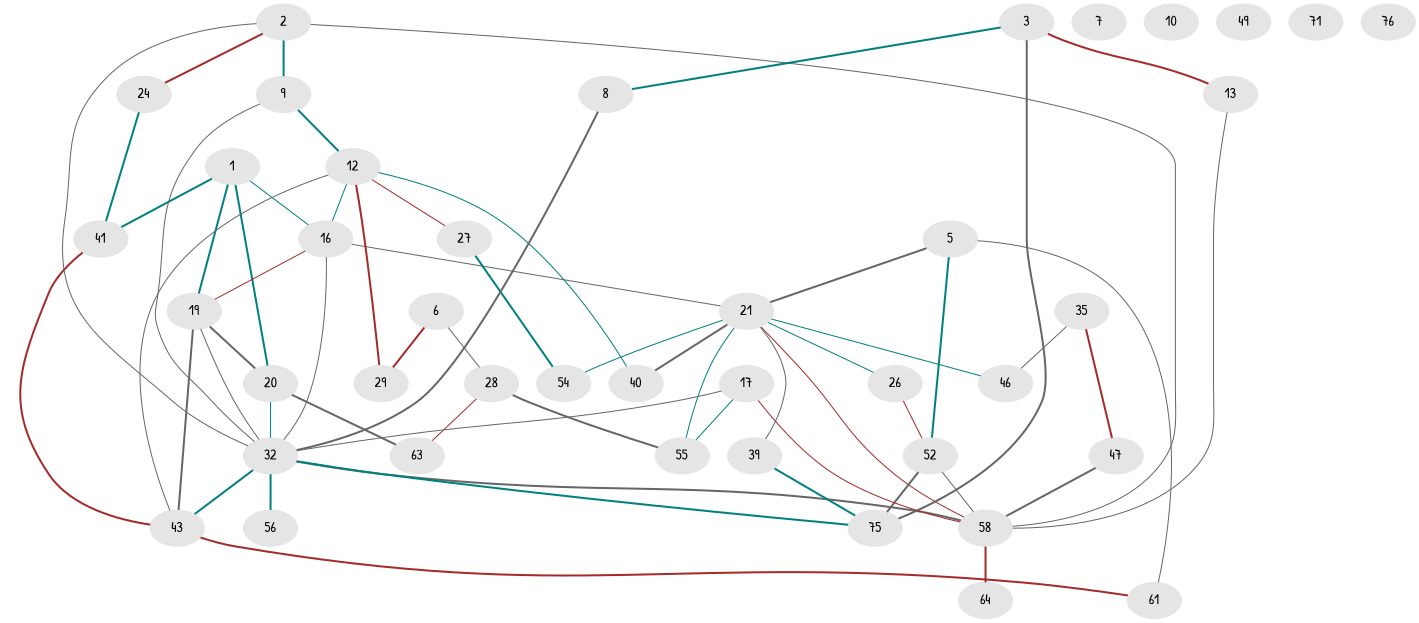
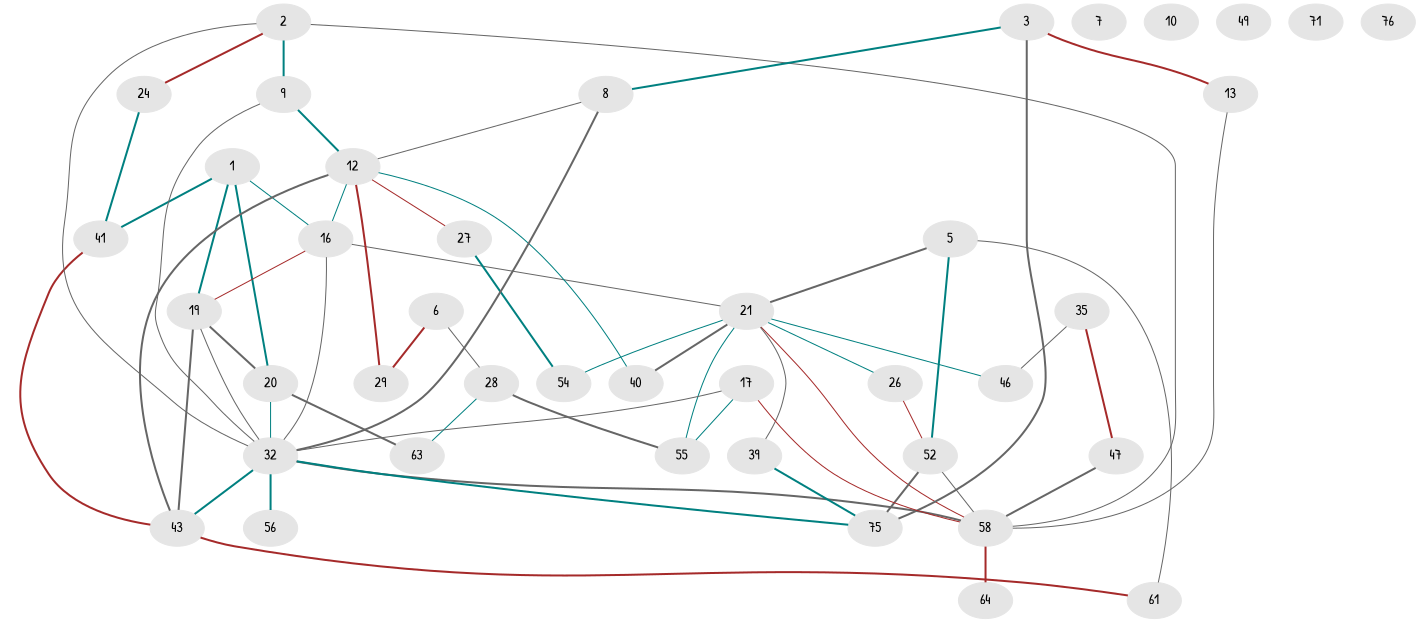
none -> (479, 131)
(167, 280) -> (167, 280)
(454, 420) -> (454, 420)
